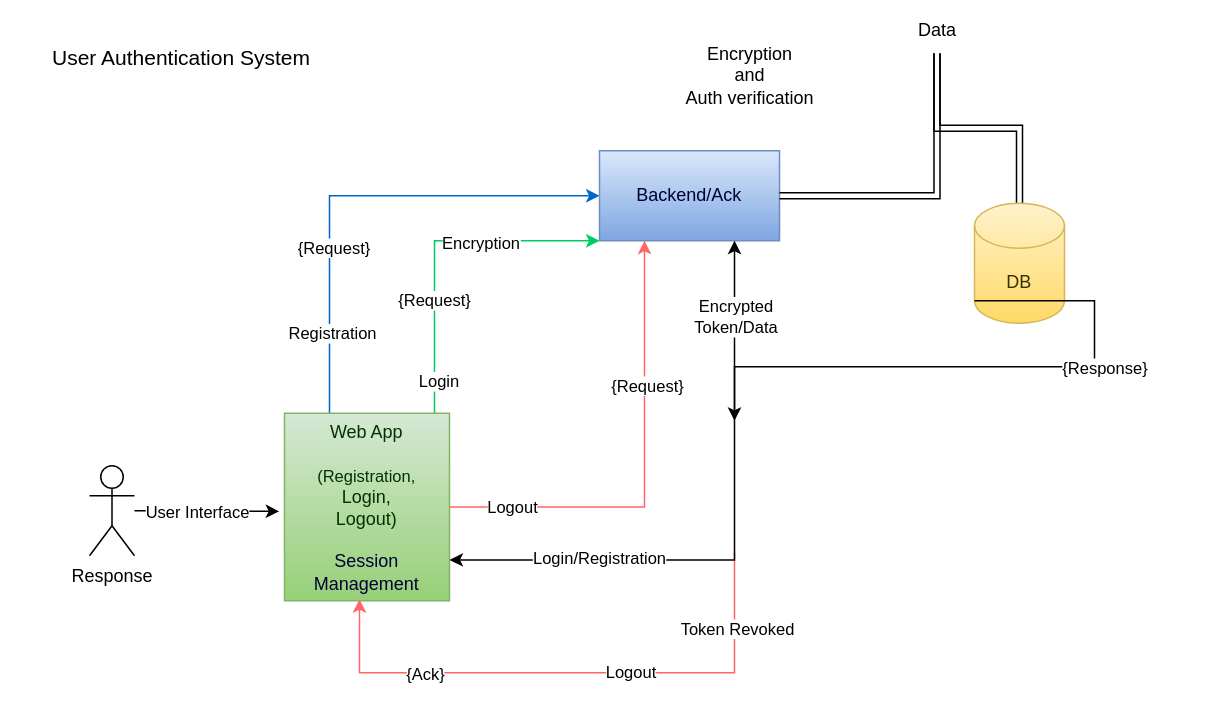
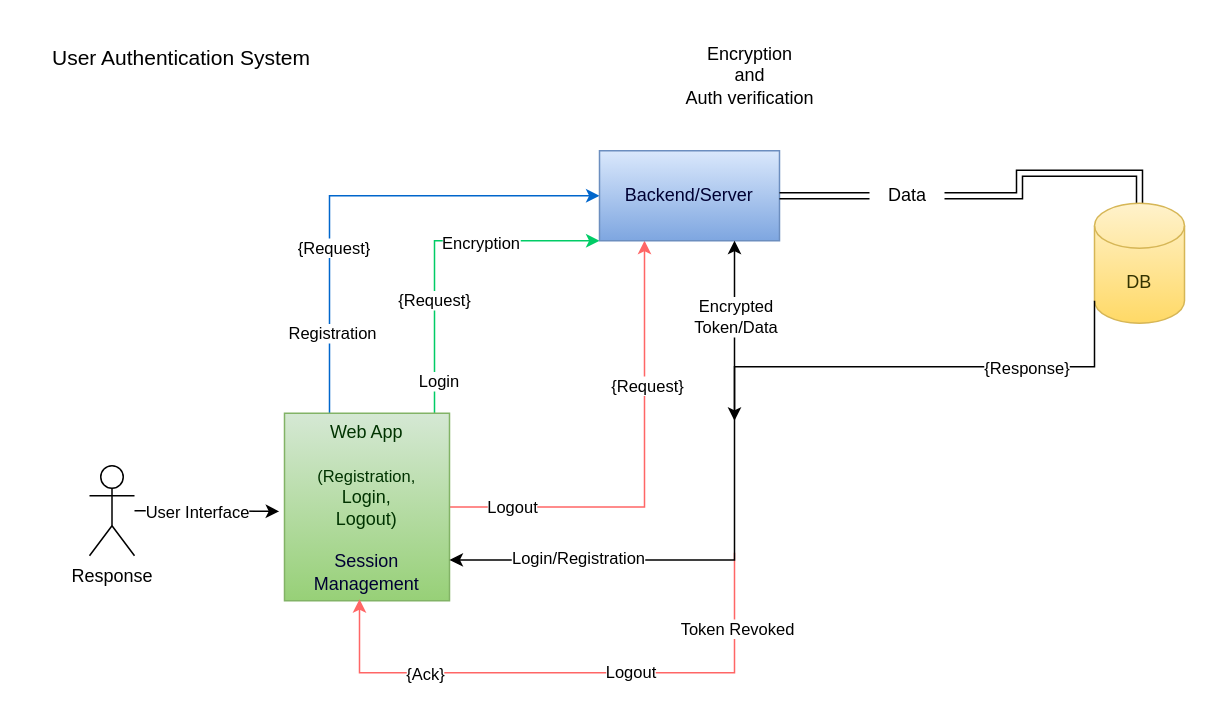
(937, 31) -> (907, 196)
(689, 196) -> (689, 196)
(1019, 263) -> (1139, 263)
